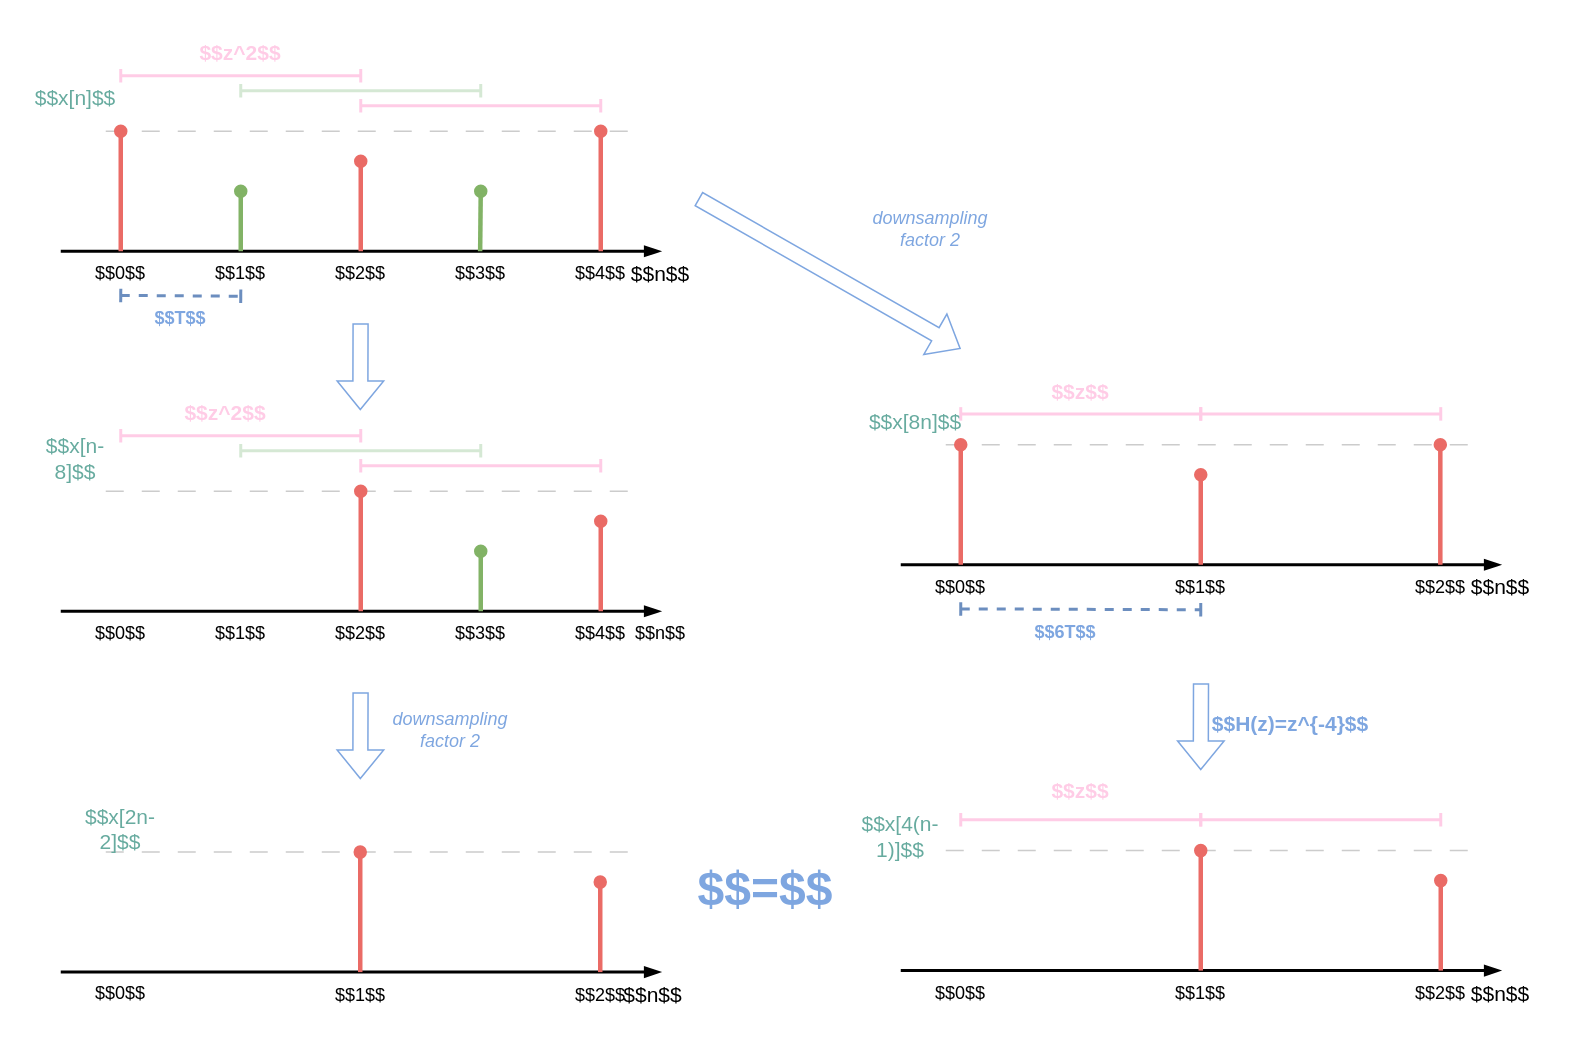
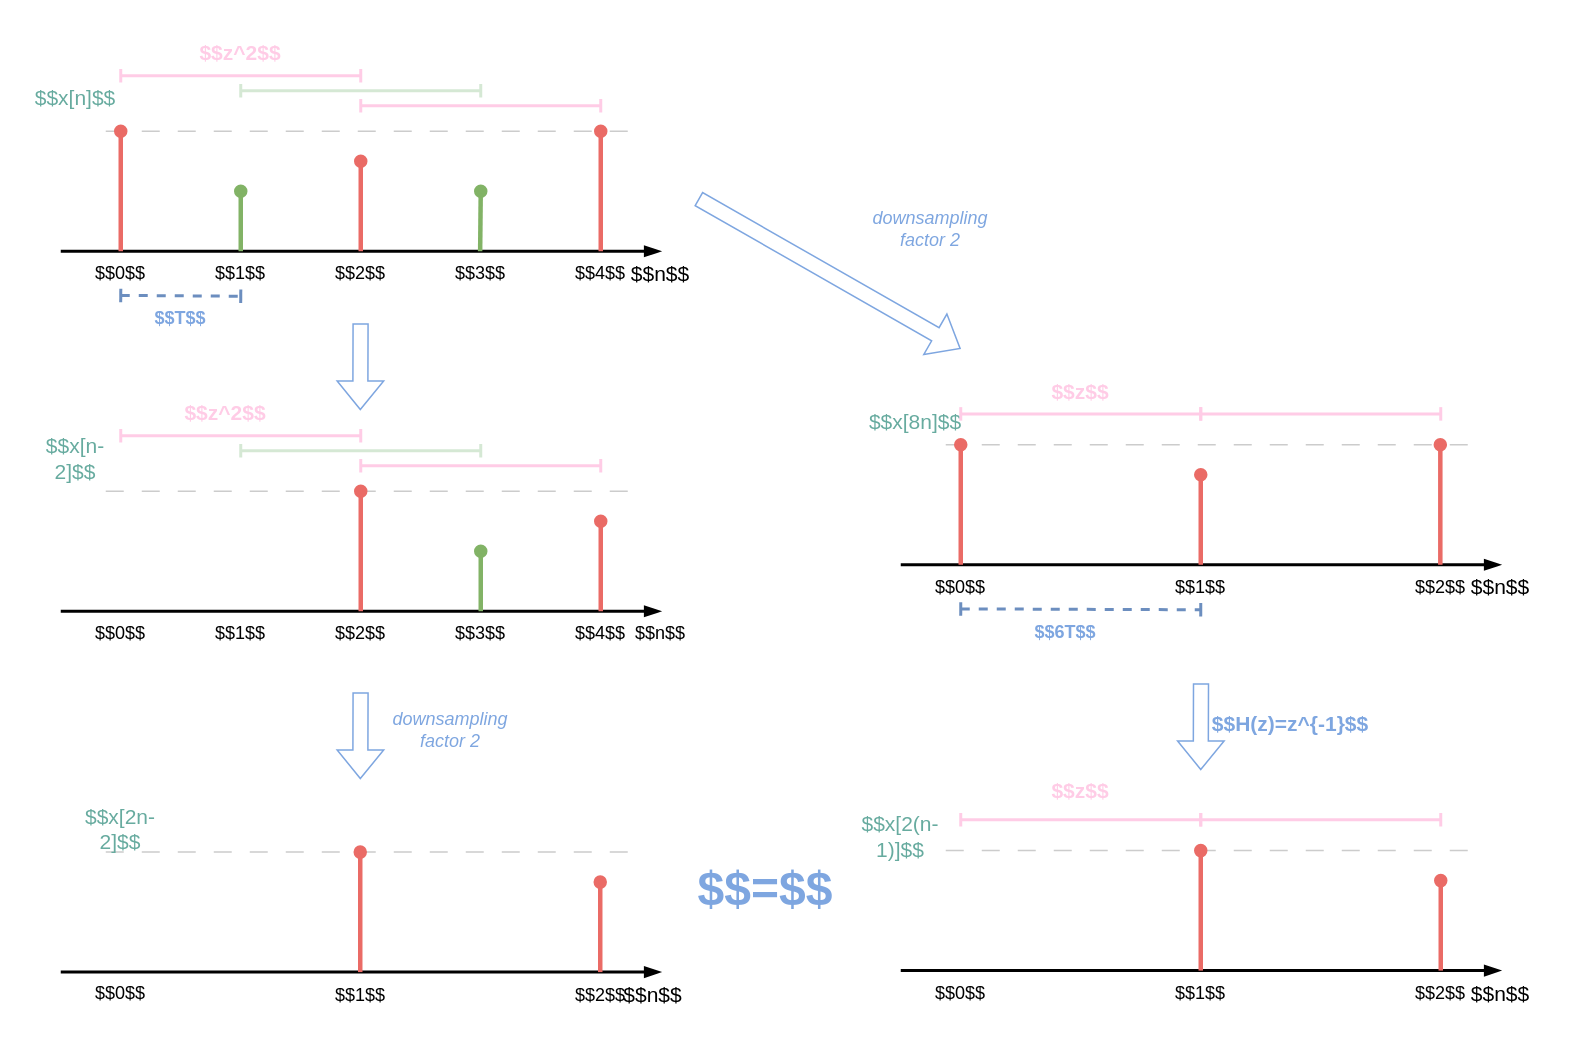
(76, 458) -> (76, 458)
(1291, 724) -> (1291, 724)
(901, 836) -> (901, 836)
